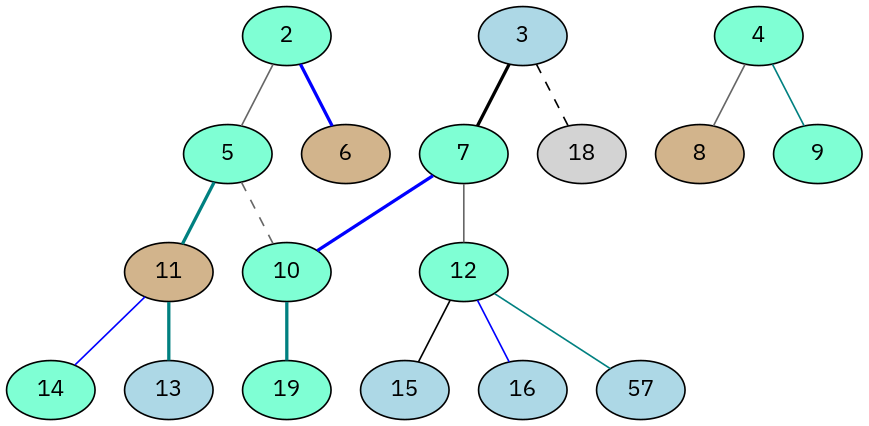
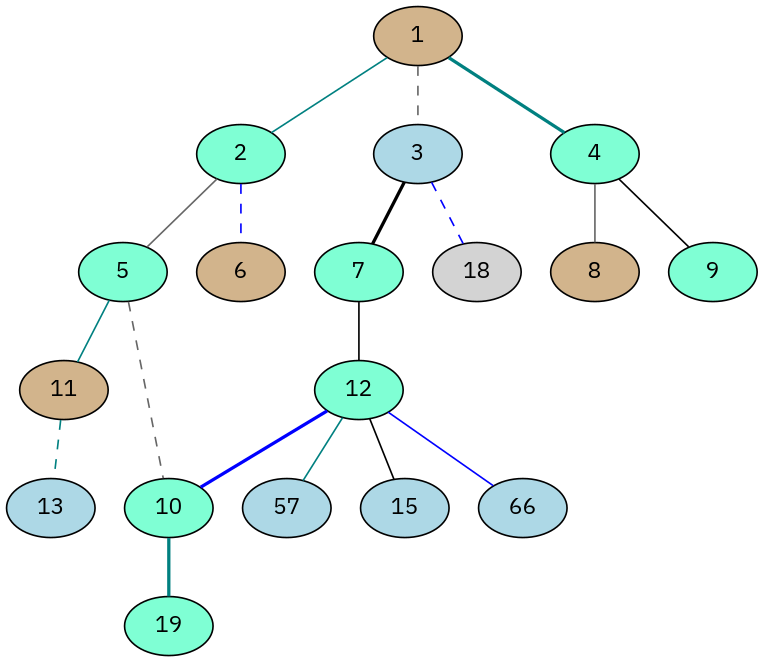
none -> (418, 36)
(316, 95) -> (241, 213)
(552, 95) -> (447, 213)
(788, 95) -> (654, 213)
(198, 213) -> (93, 331)
(375, 213) -> (264, 449)
(464, 213) -> (359, 331)
(169, 331) -> (57, 449)
(51, 390) -> none
(523, 390) -> (523, 508)
